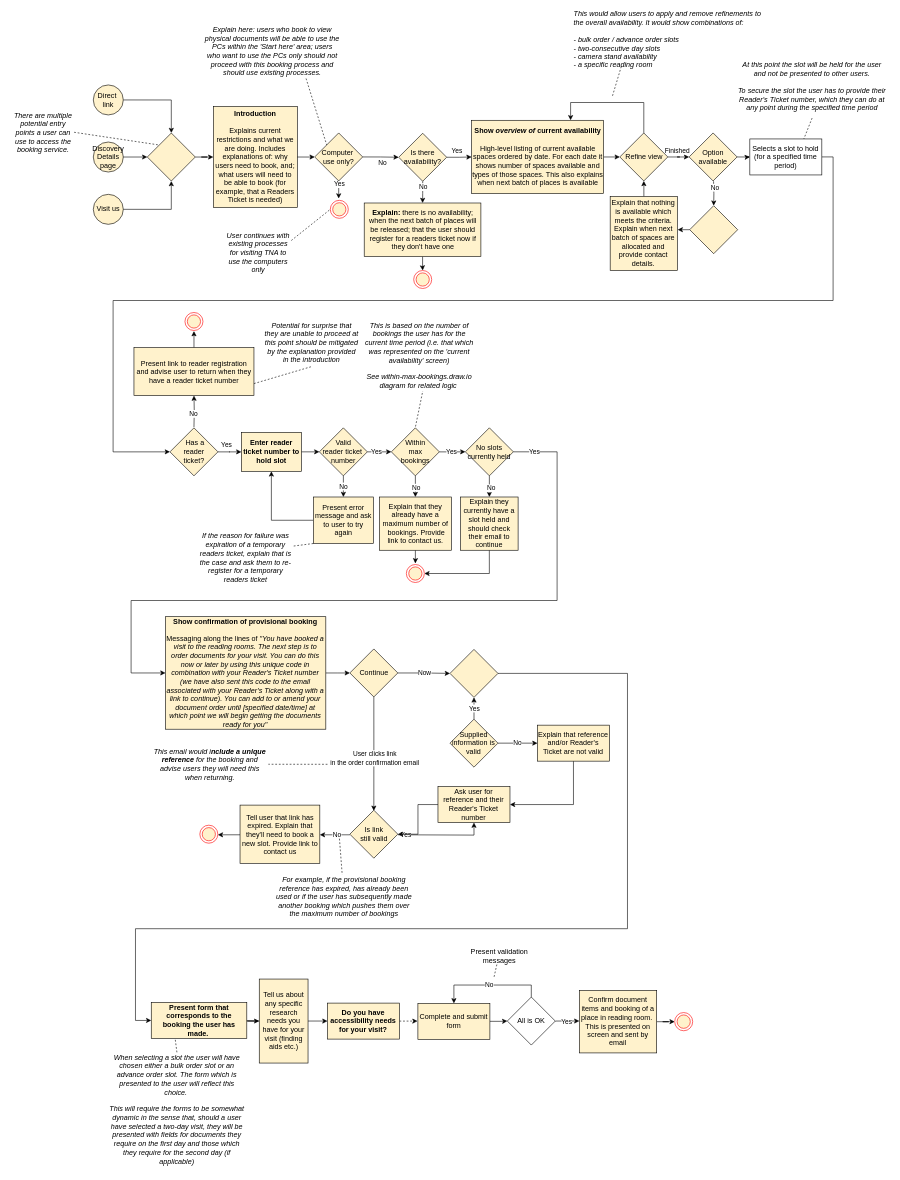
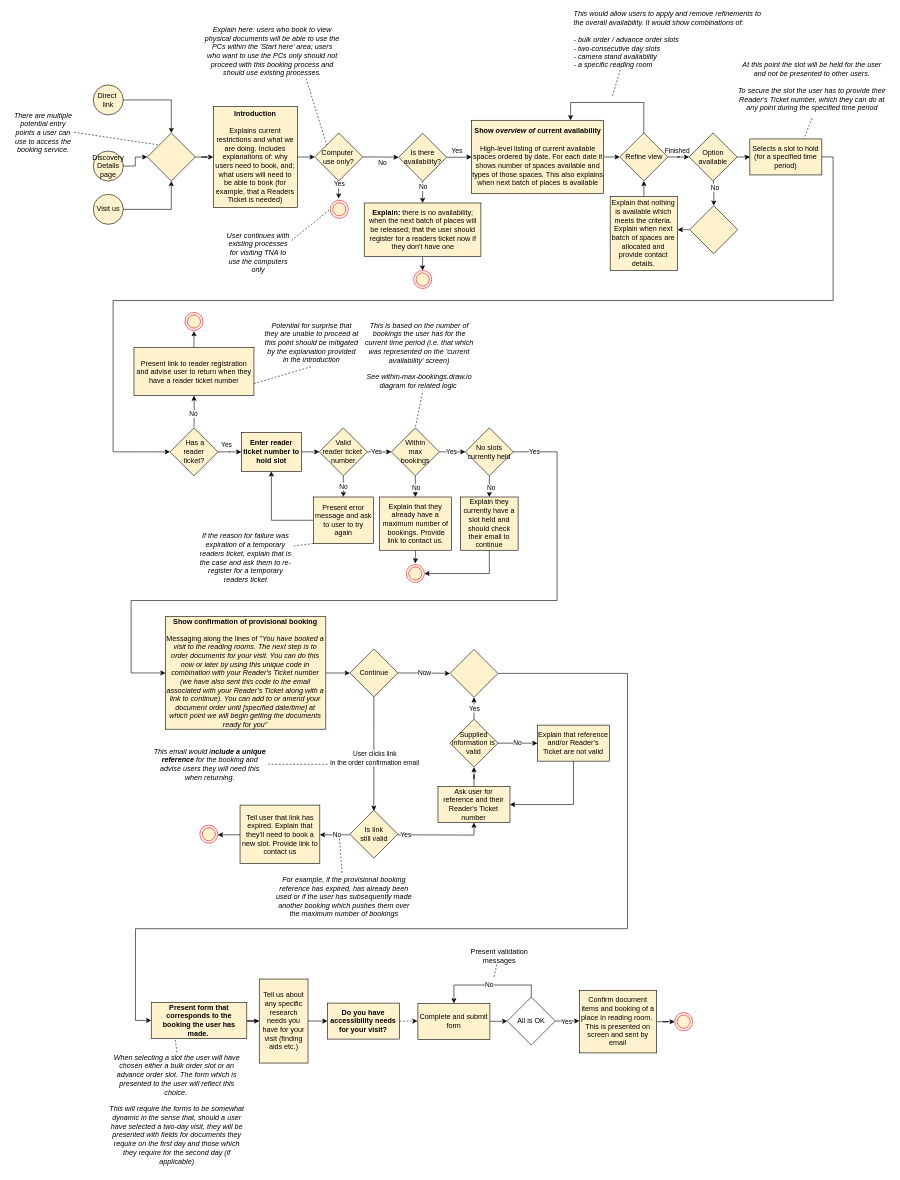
(108, 157) -> (108, 166)
(786, 157) -> (786, 157)
(418, 807) -> (474, 778)
